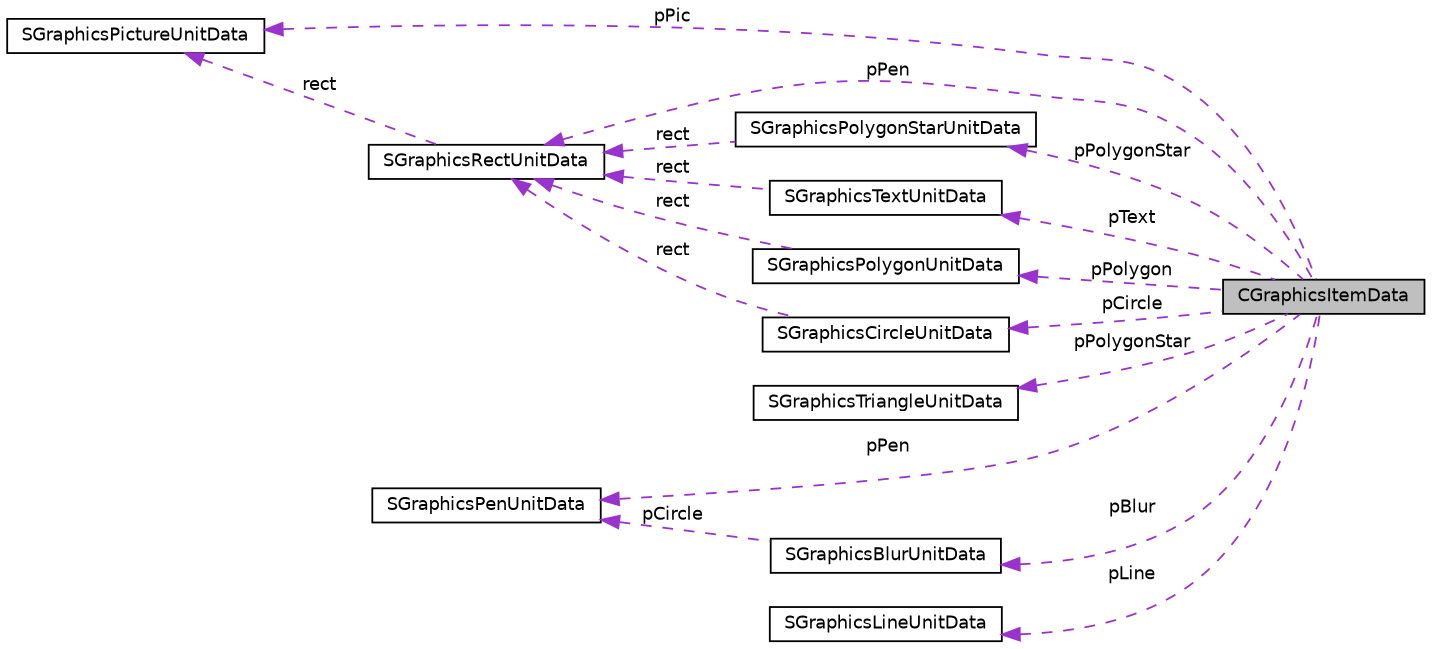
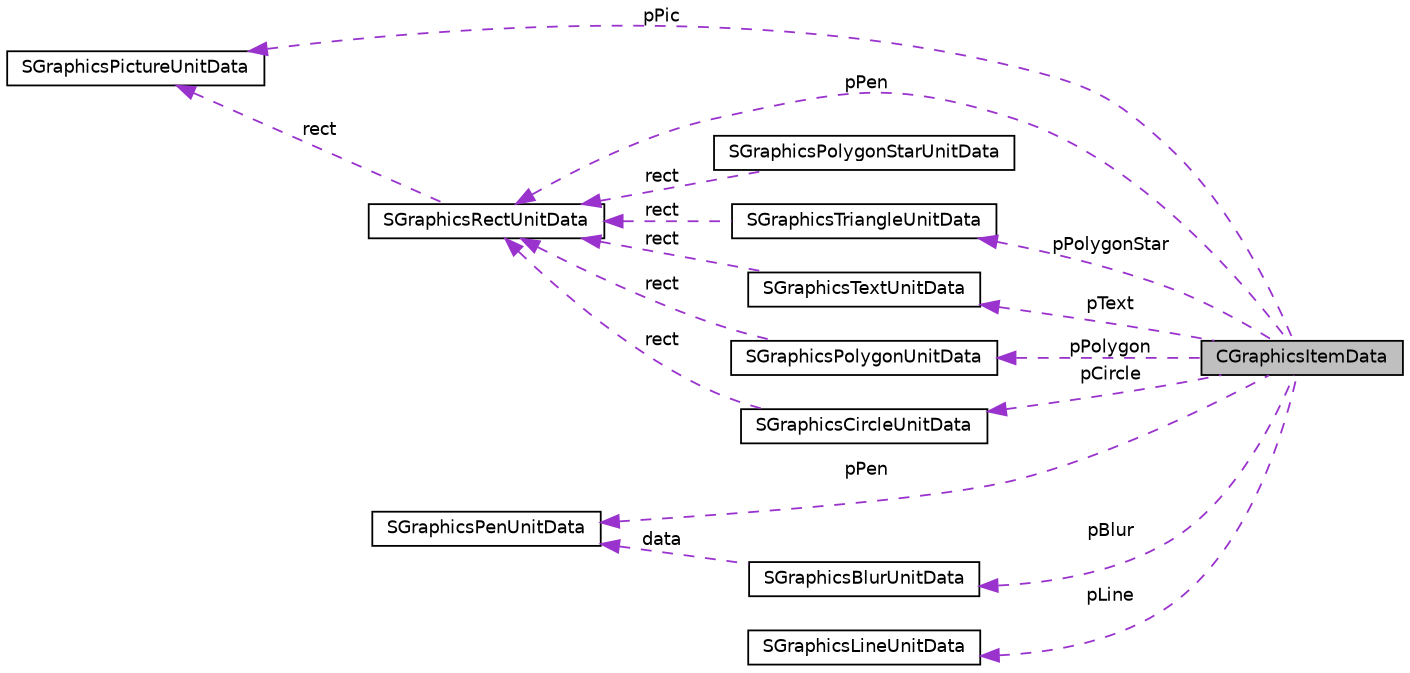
(1174, 194) -> none
none -> (677, 221)
(670, 515) -> (659, 540)
